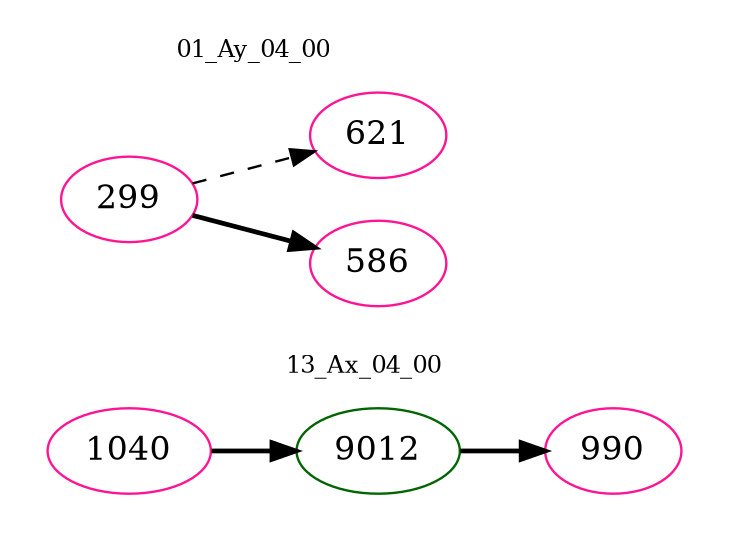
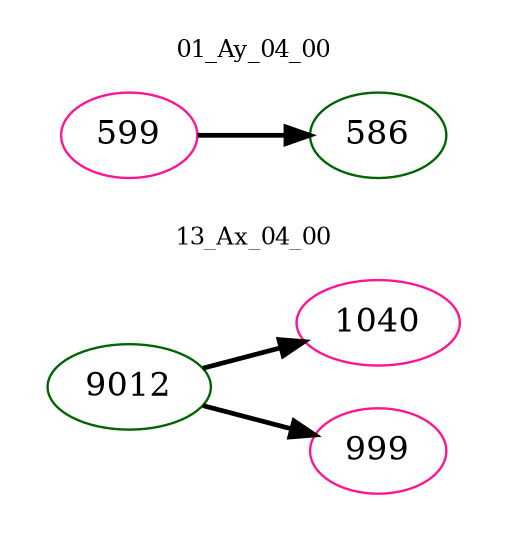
(378, 135) -> none
(129, 199) -> (129, 135)
(378, 263) -> (378, 135)
(242, 451) -> (242, 358)
(613, 451) -> (378, 451)
